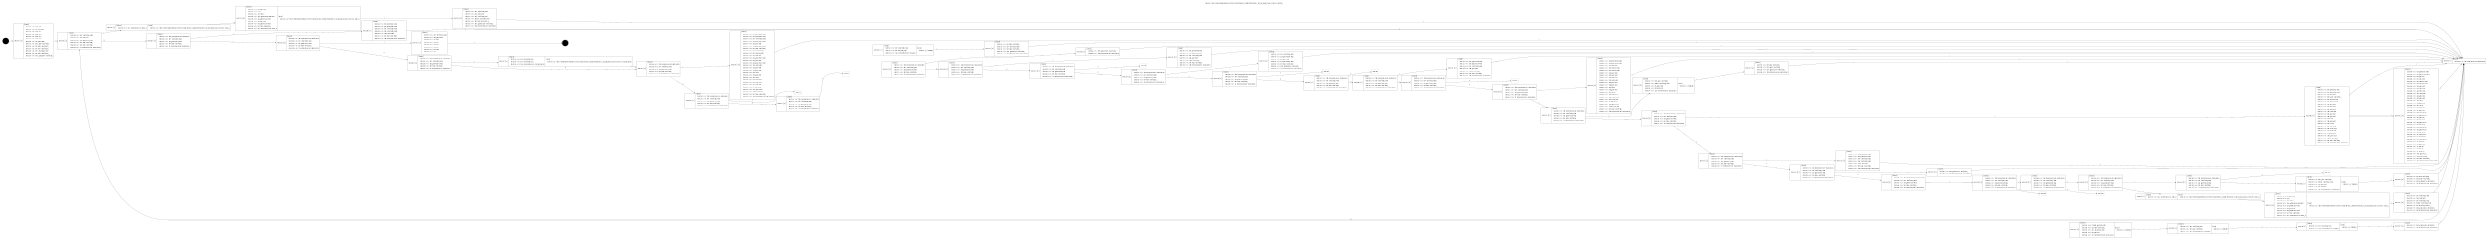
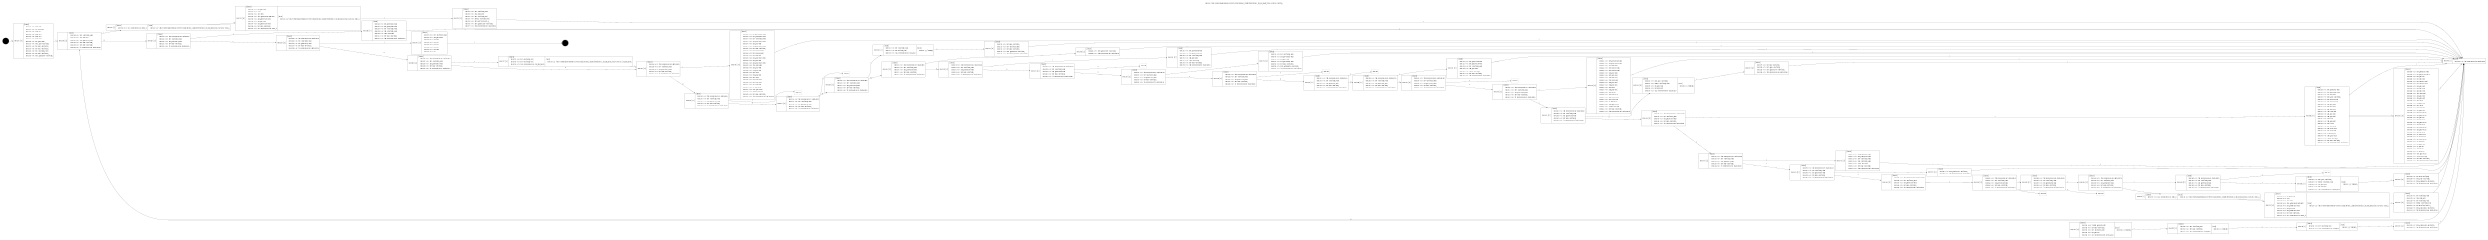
none -> (846, 85)
